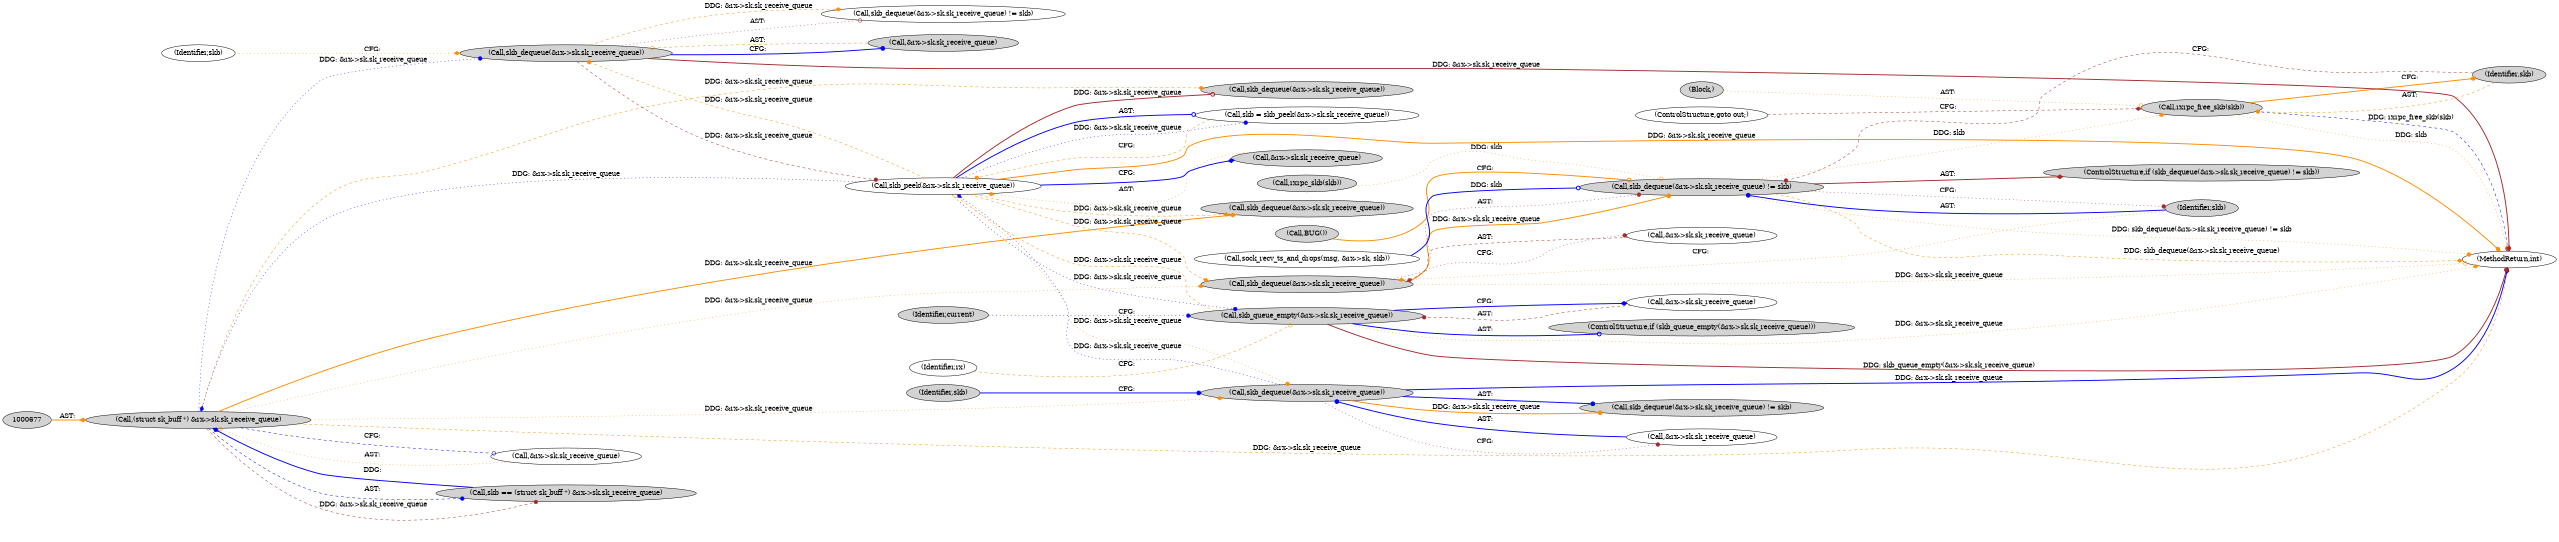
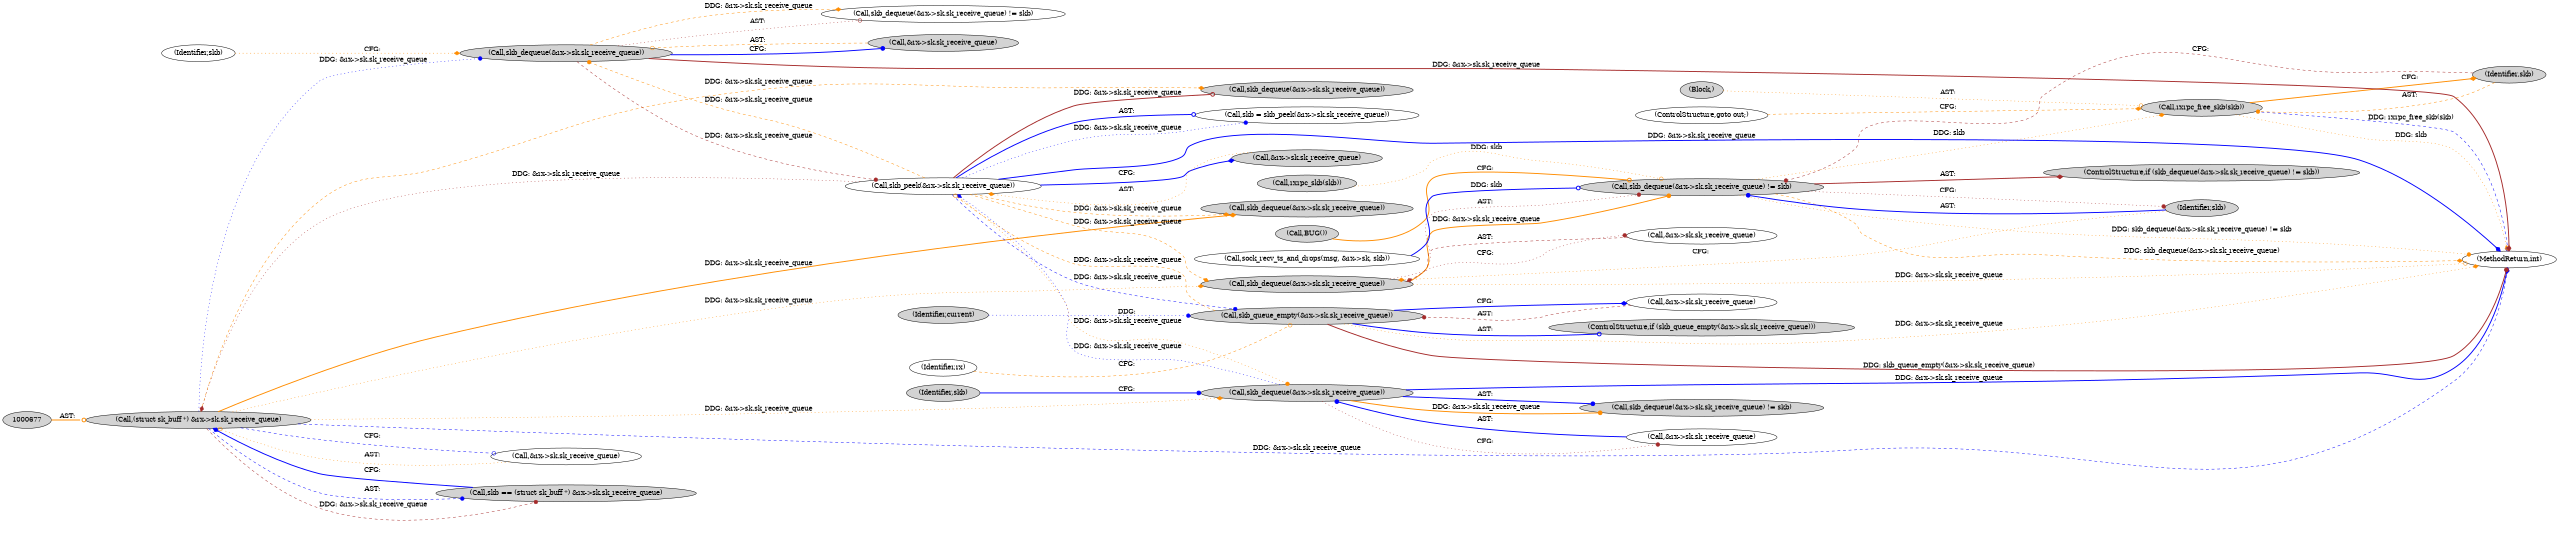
(1951, 112) -> (1951, 112)
(1756, 140) -> (1756, 140)
(1102, 157) -> none
(476, 186) -> (476, 186)
(1080, 283) -> (1080, 283)
(1128, 312) -> (1128, 312)
(66, 420) -> (66, 420)
(1447, 455) -> (1447, 455)
(373, 470) -> (373, 470)
